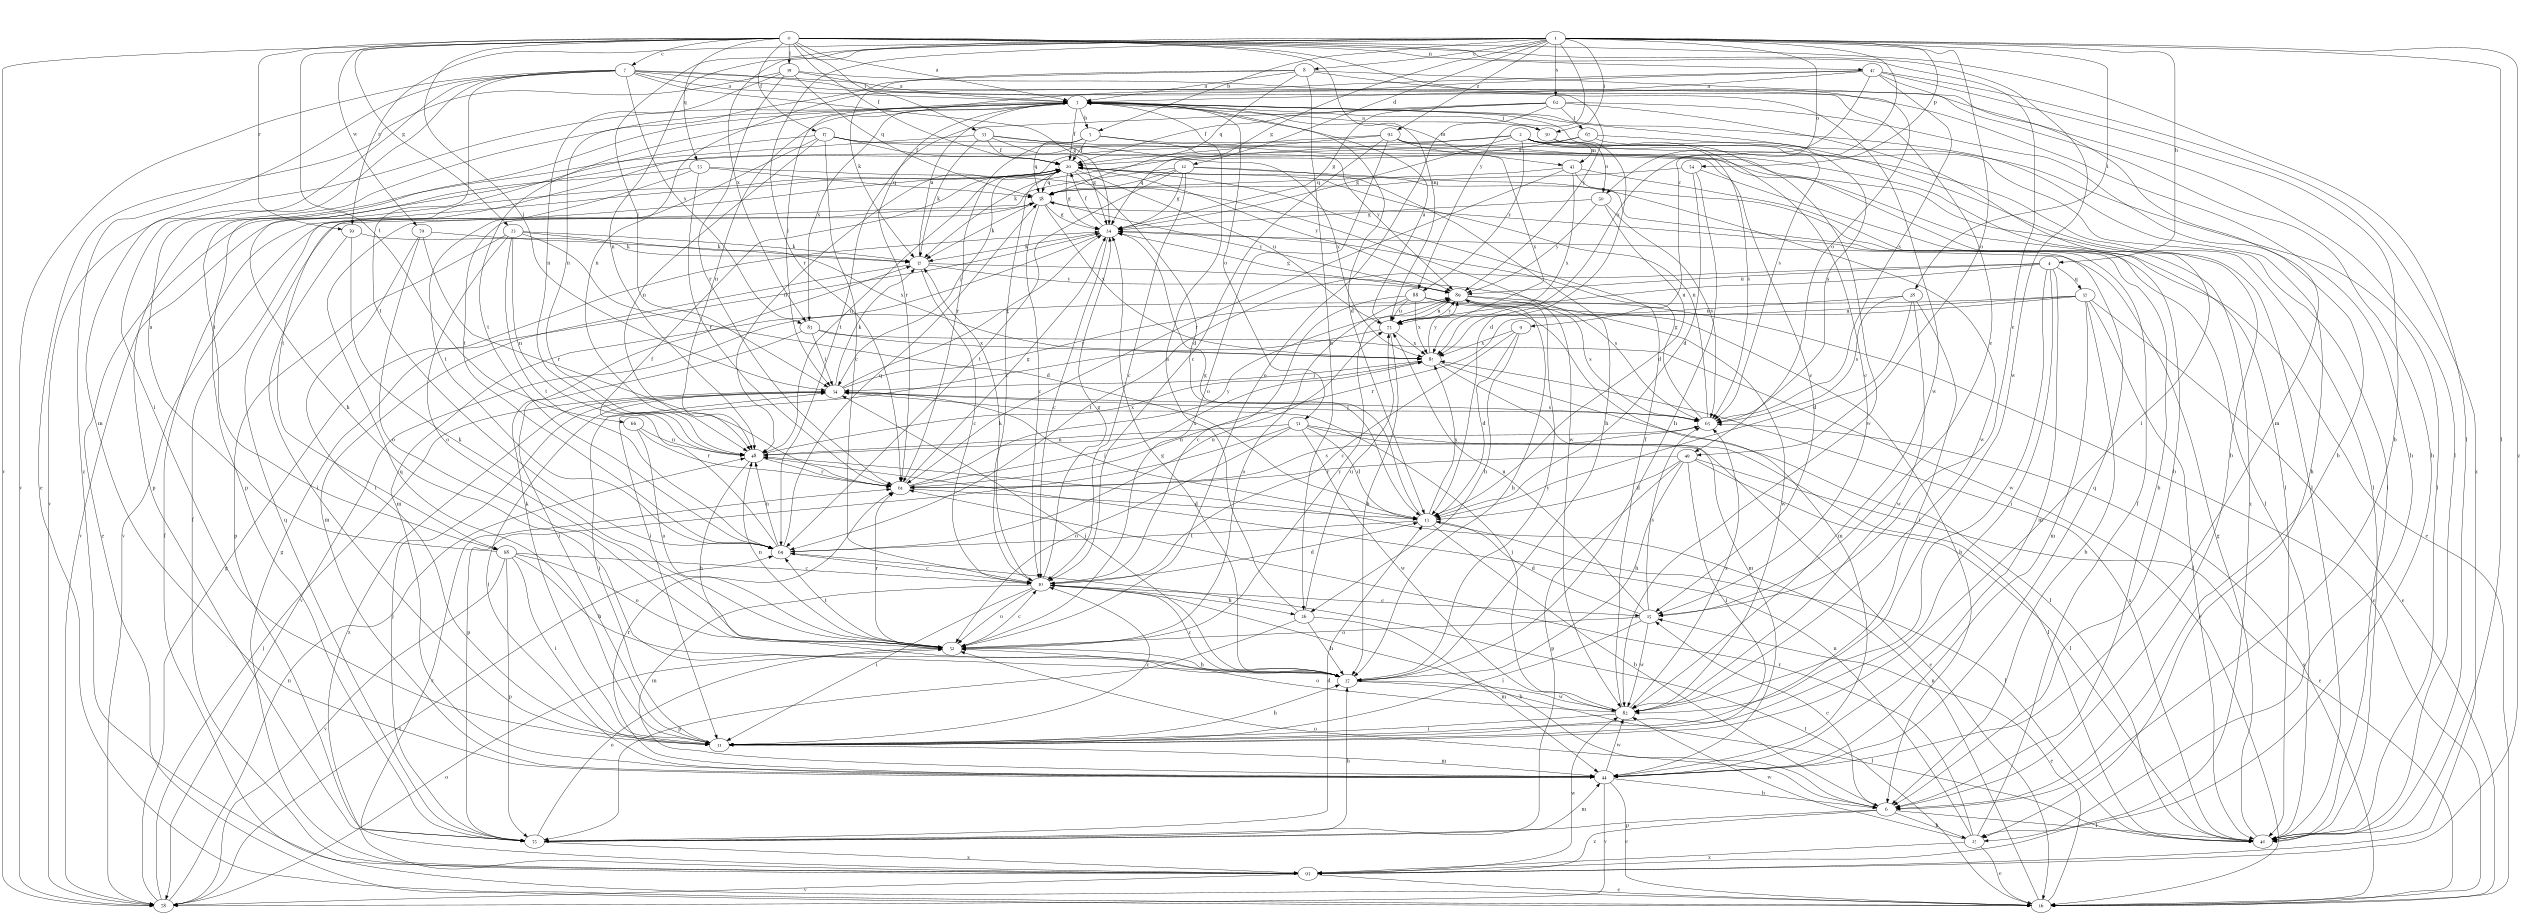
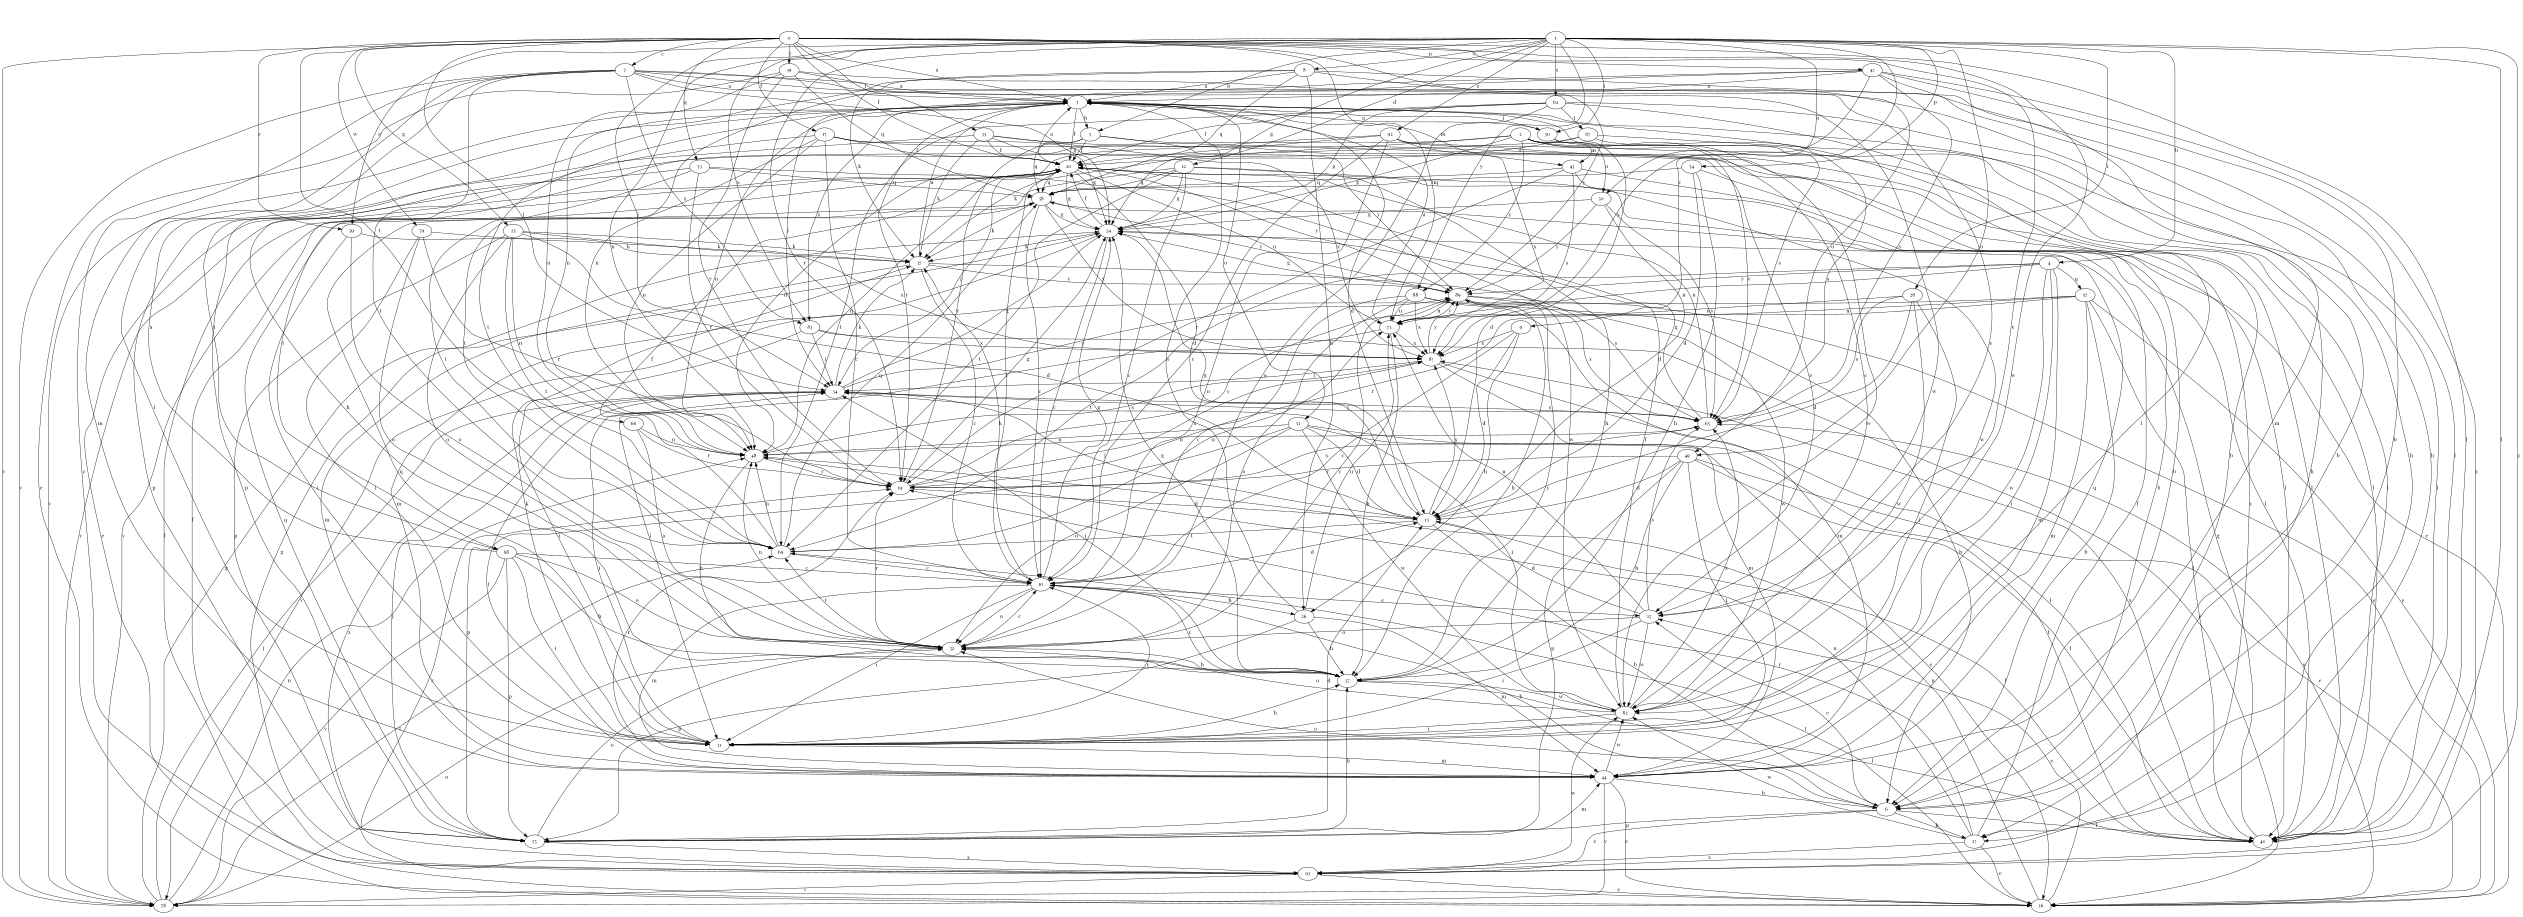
none -> (1044, 138)
(1742, 279) -> (1742, 279)
(460, 440) -> (460, 440)
